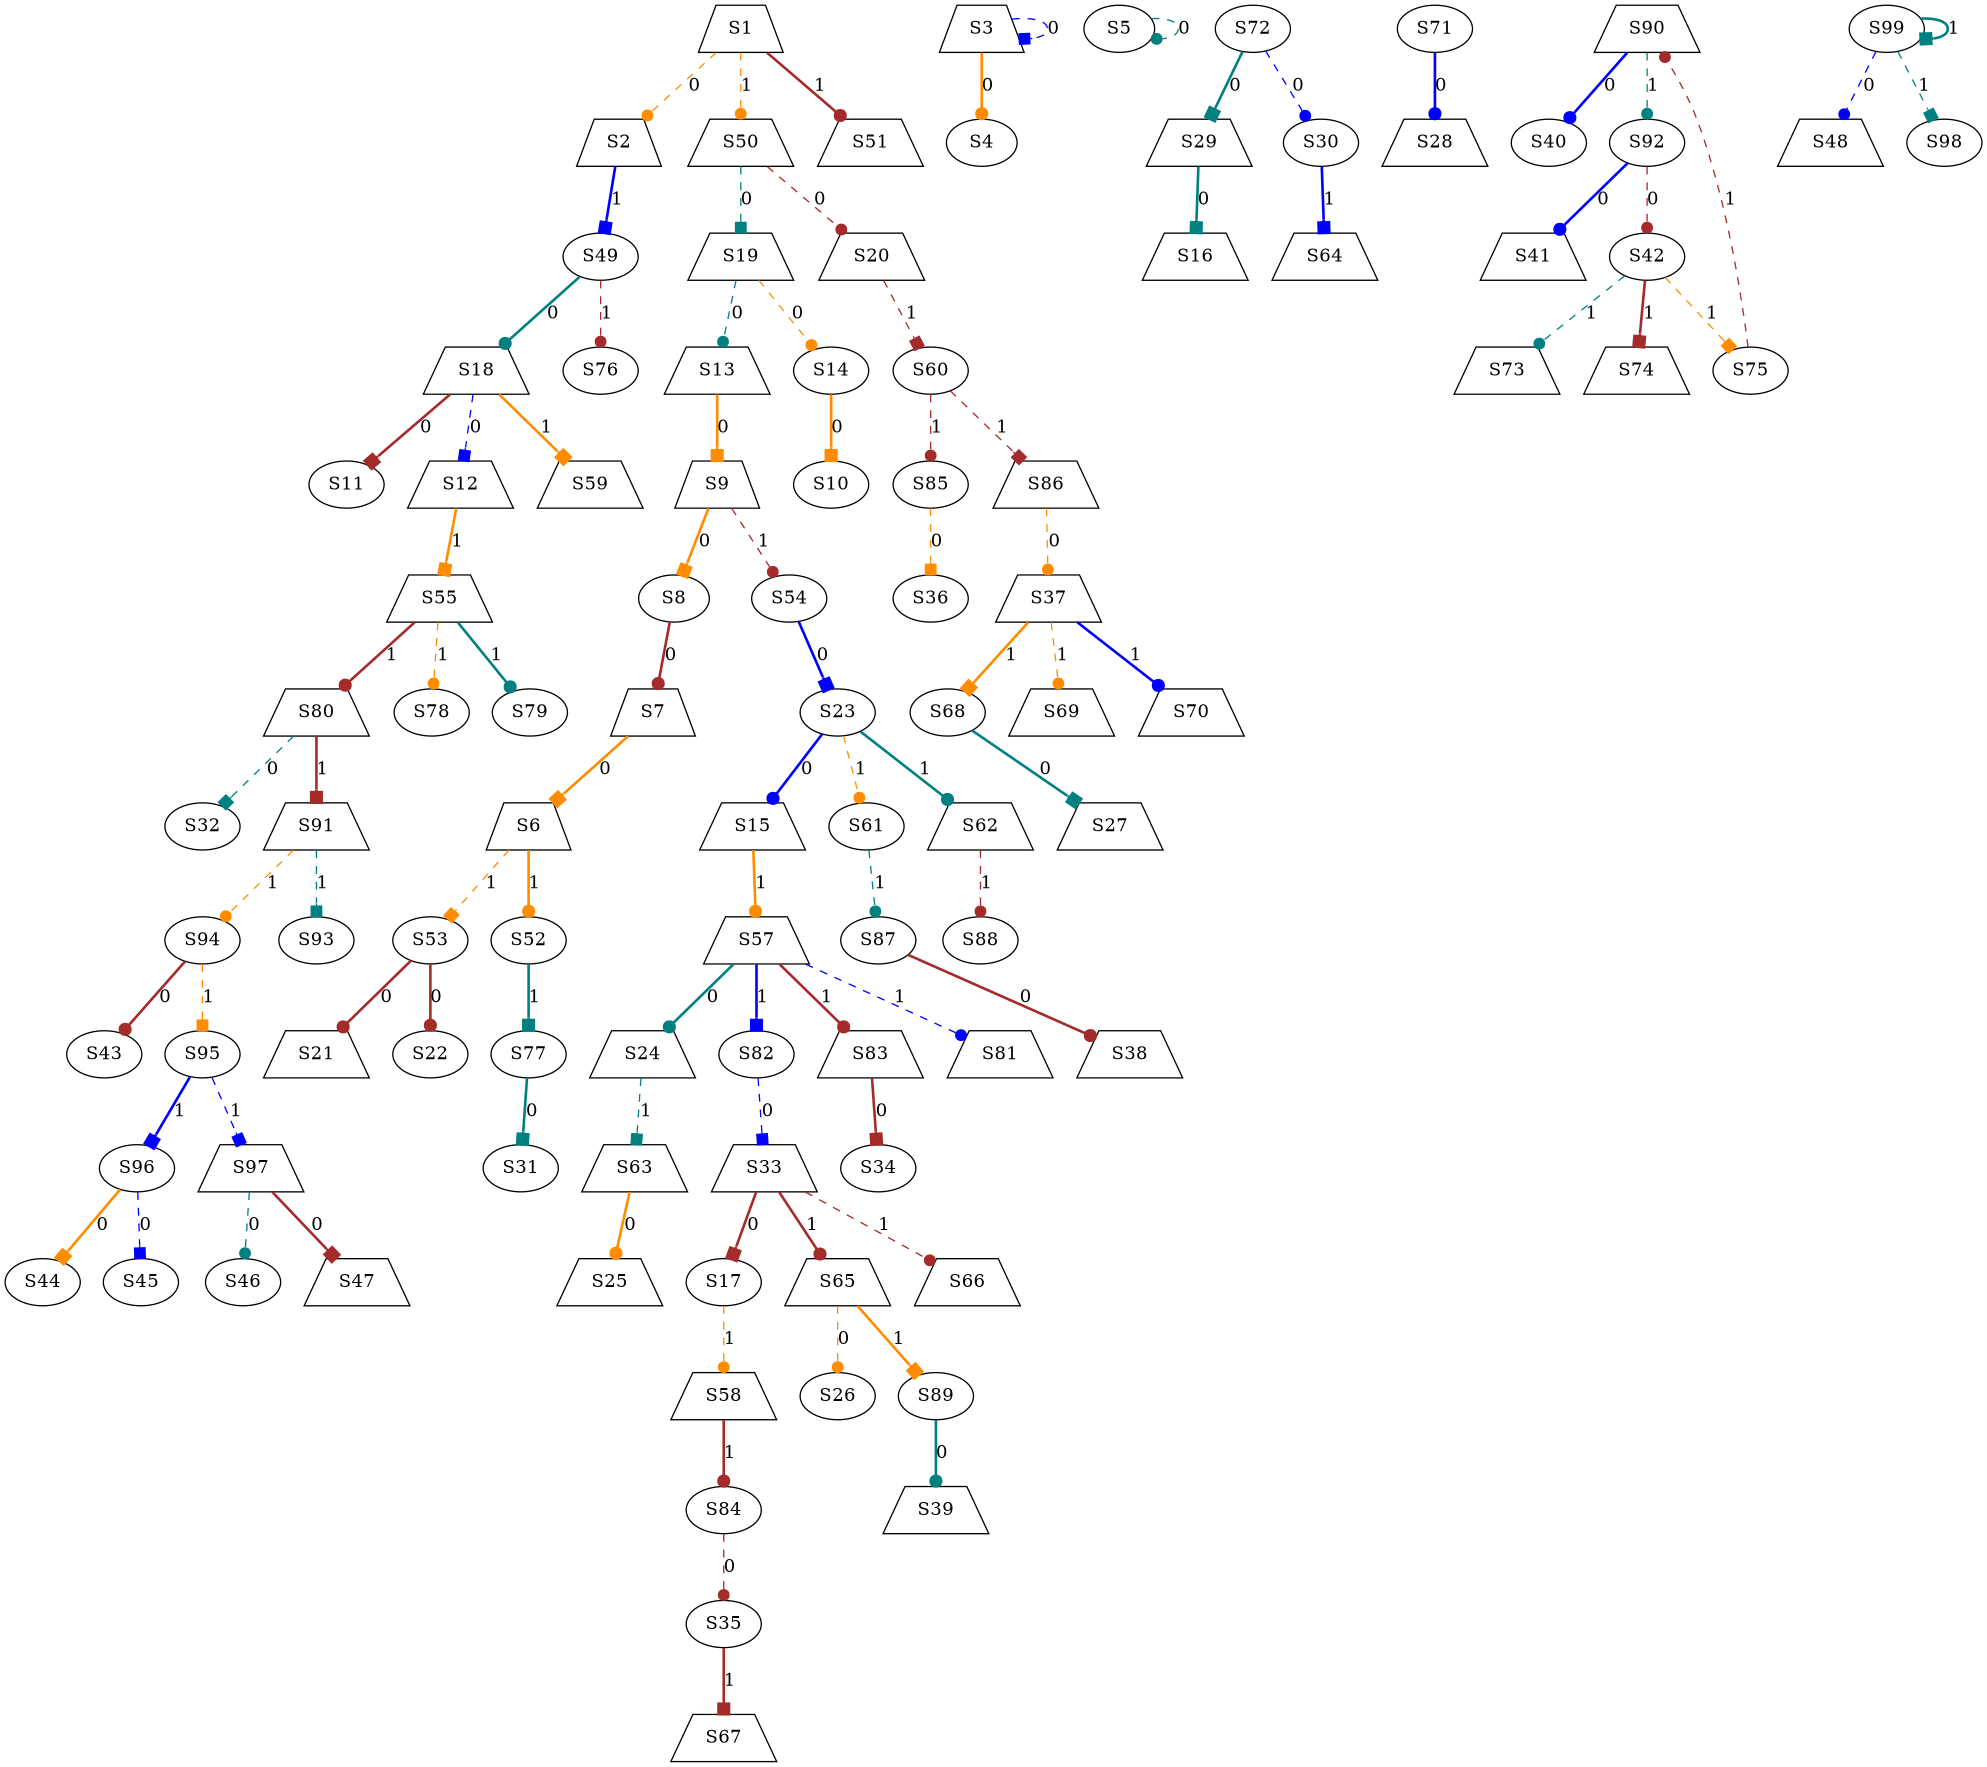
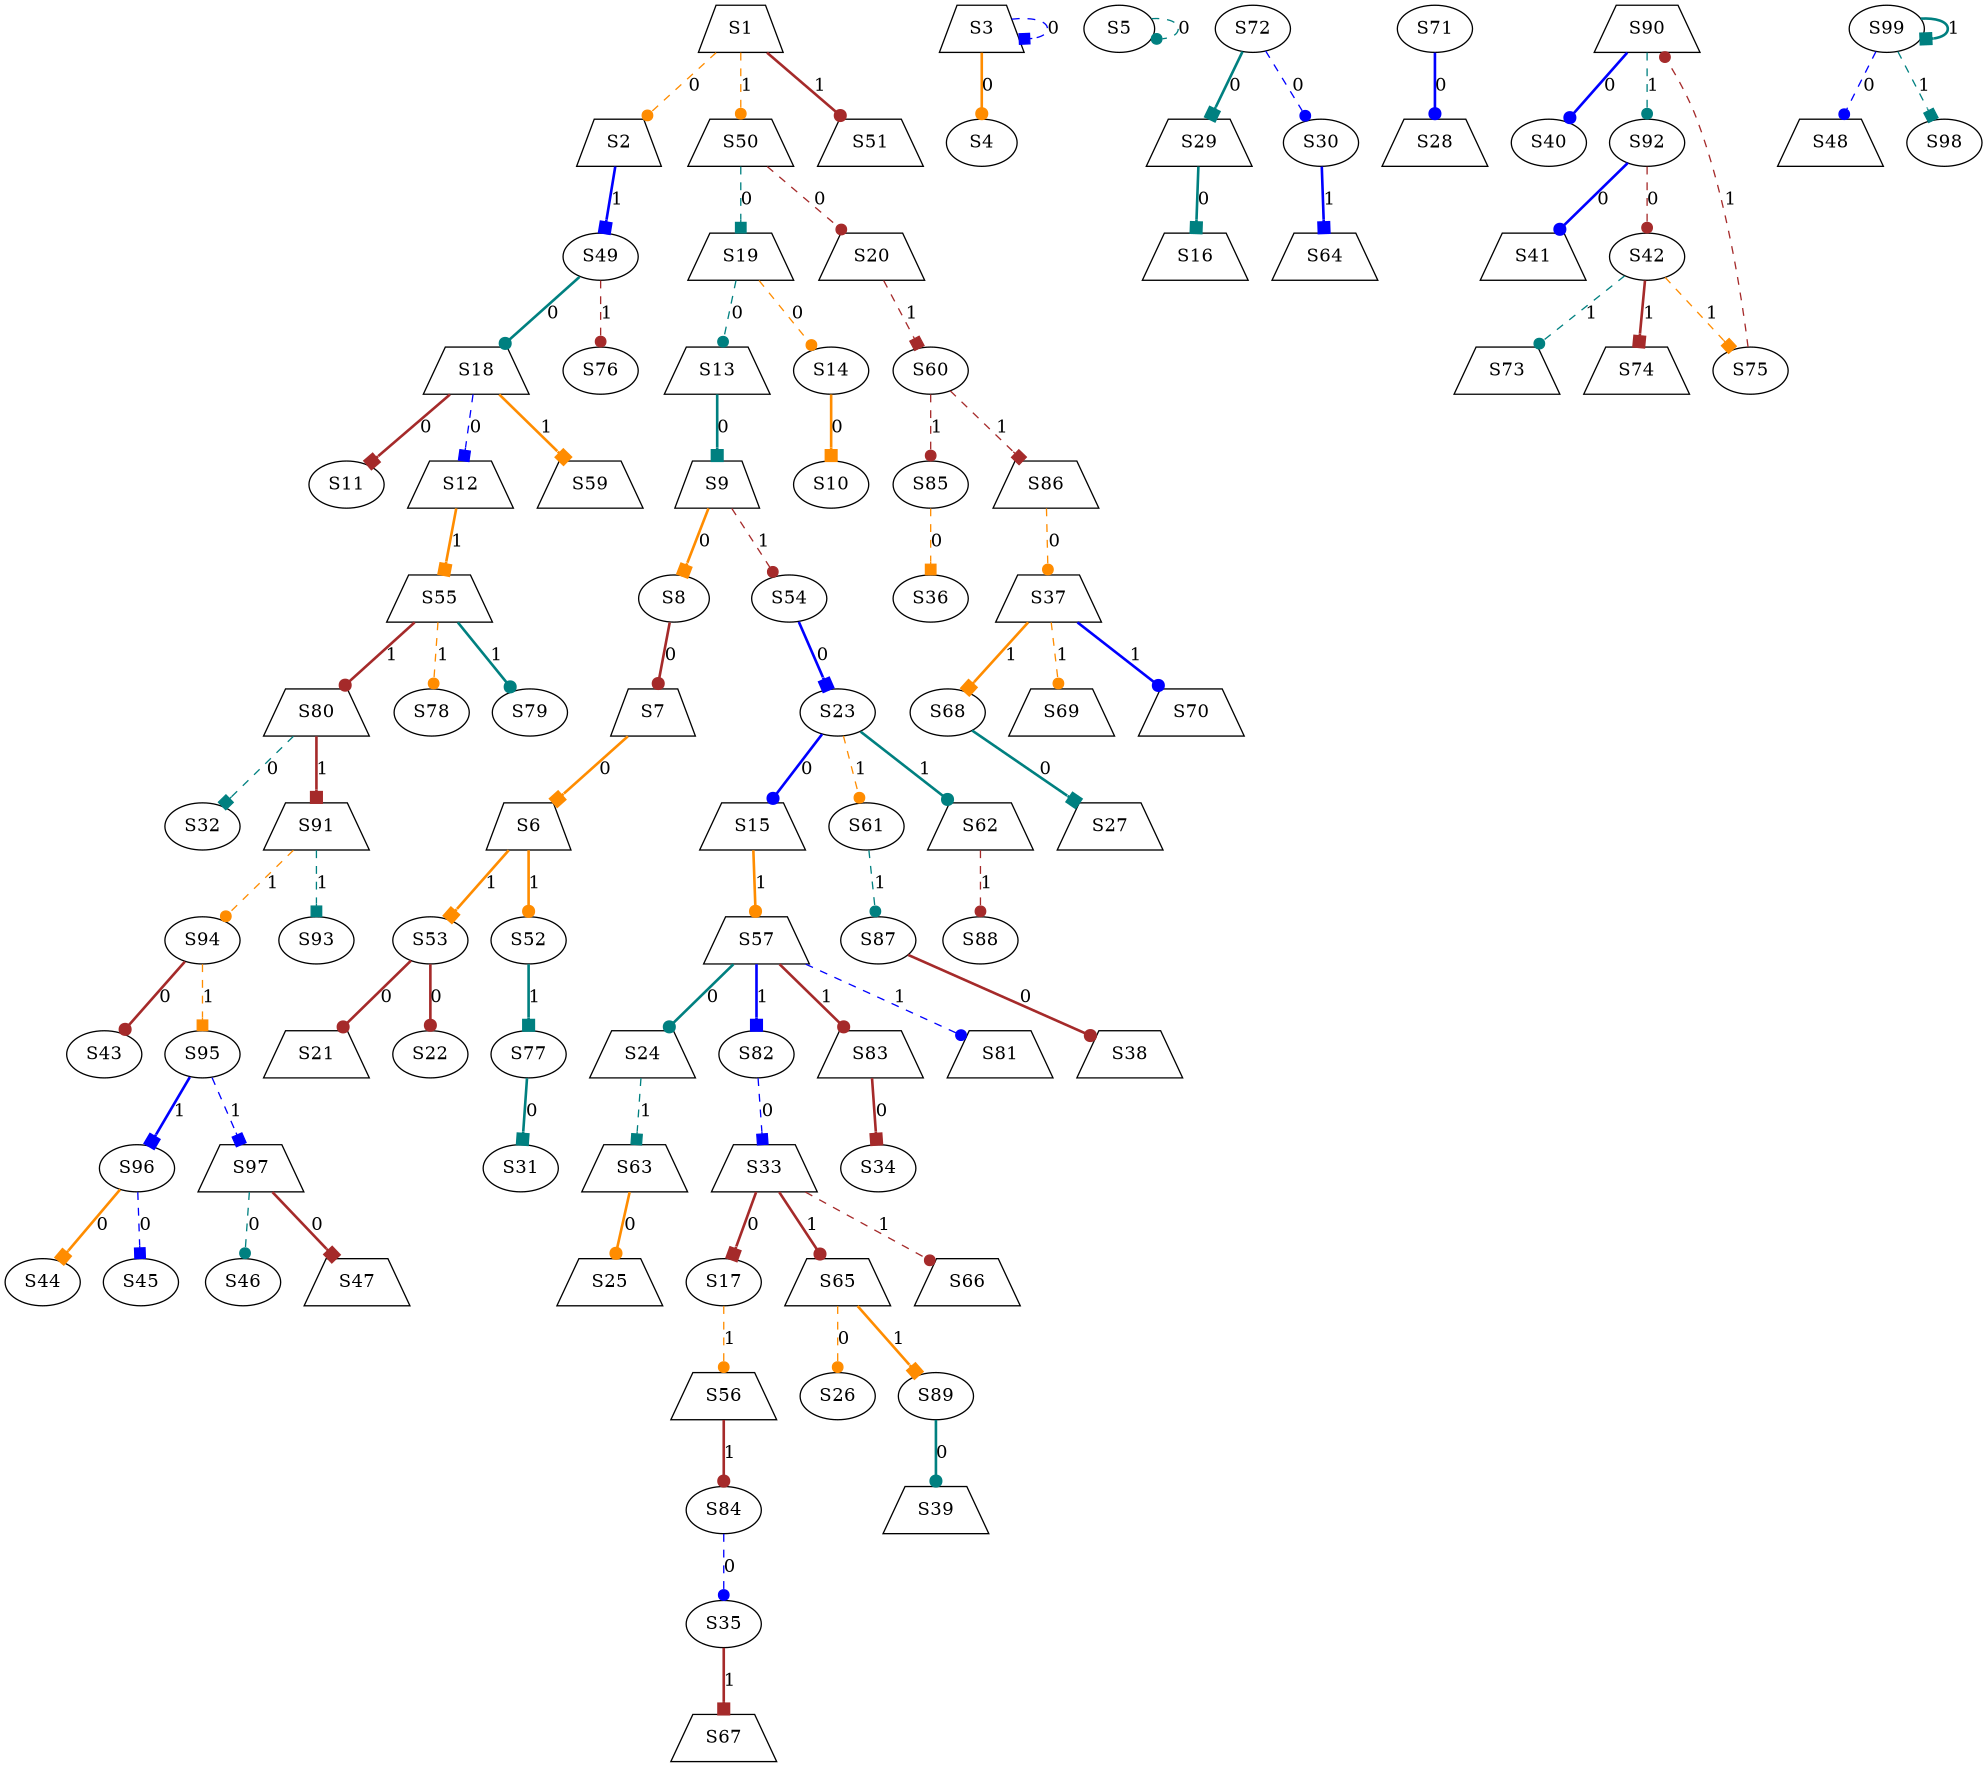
(717, 421) -> (717, 421)
(483, 880) -> (483, 880)
(724, 1396) -> (724, 1396)
(724, 1562) -> (724, 1562)
